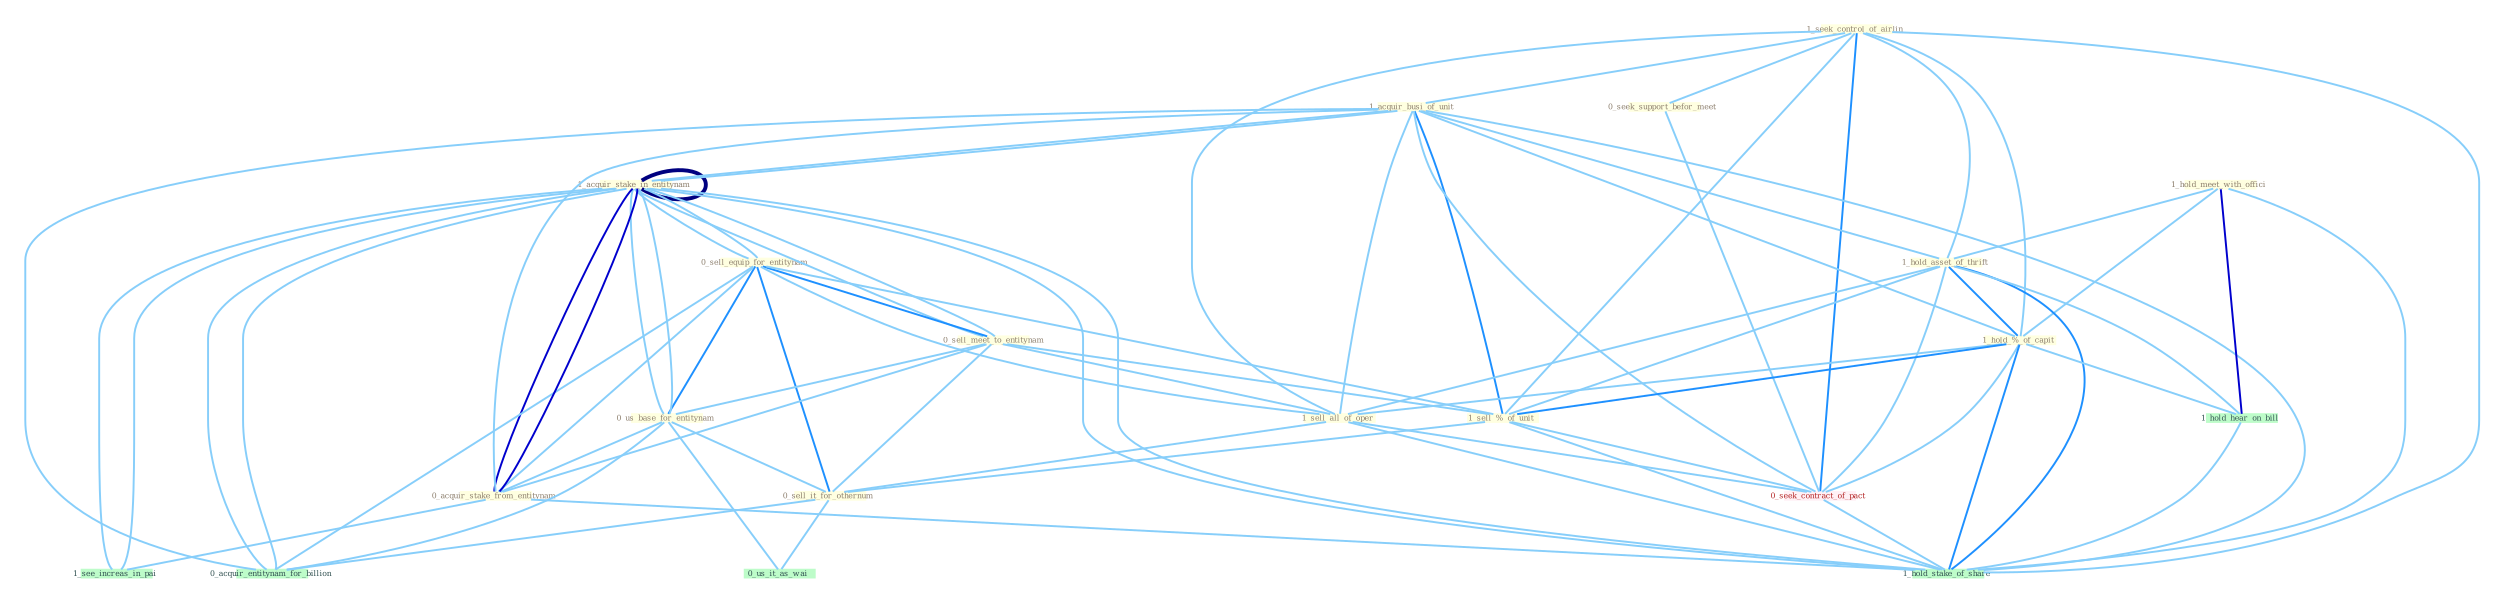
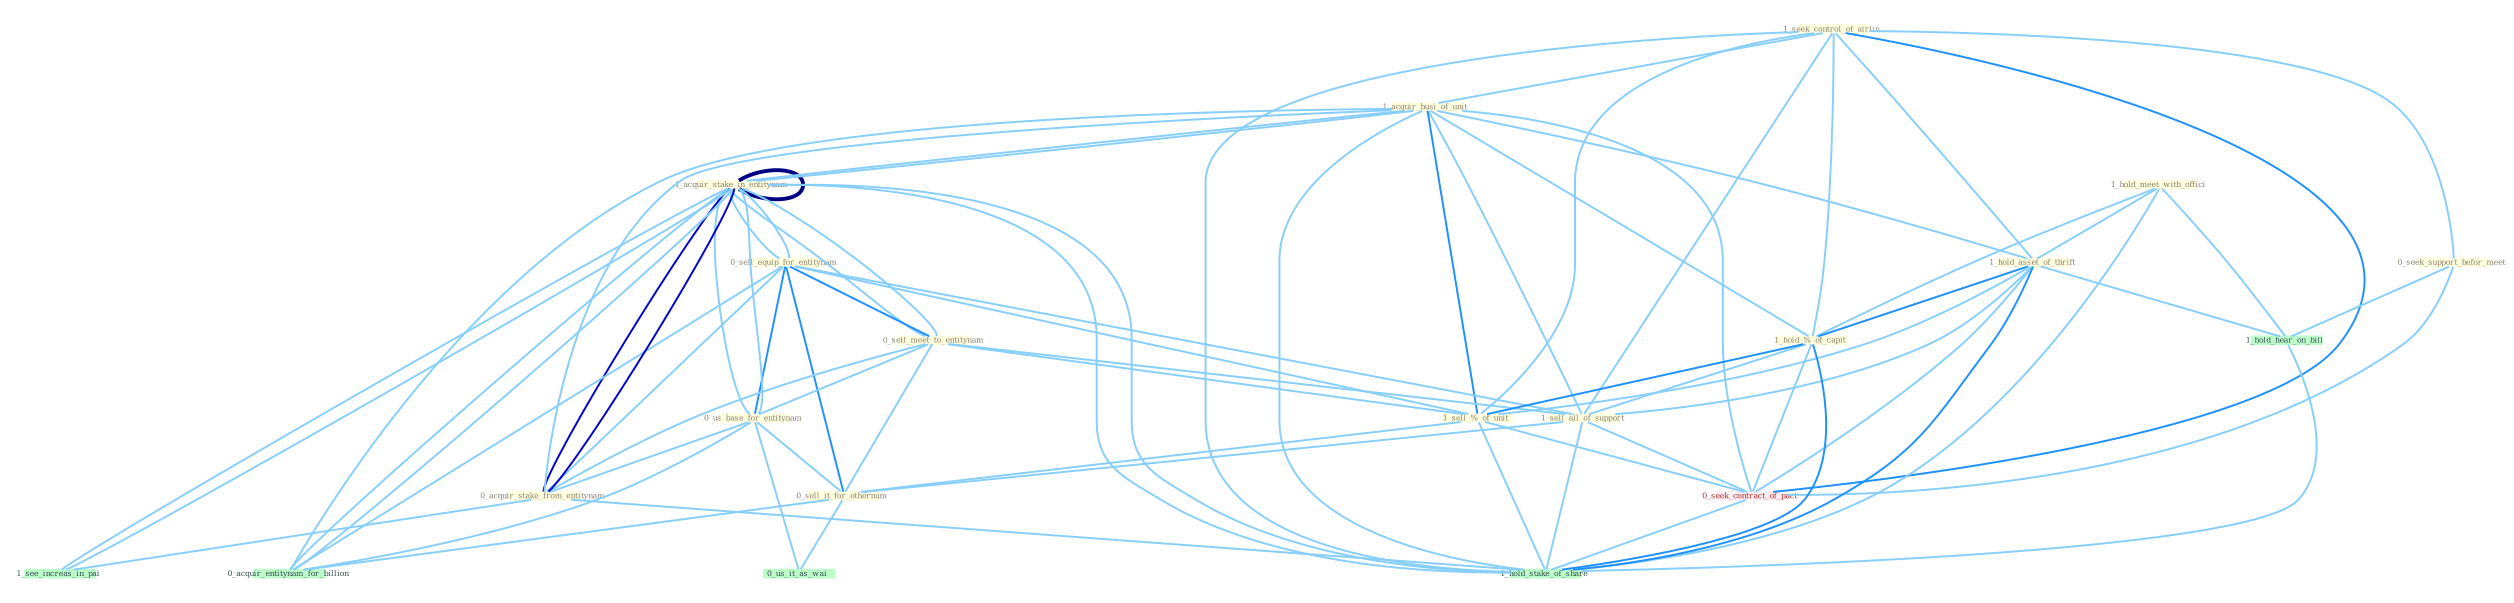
(2231, 302) -> (2226, 261)
(2131, 379) -> (2370, 301)
(1340, 418) -> (1583, 418)
